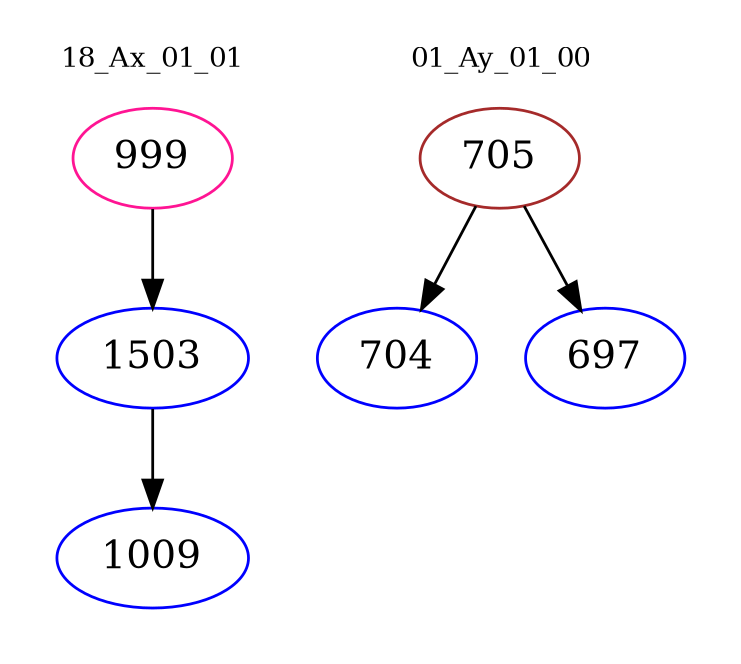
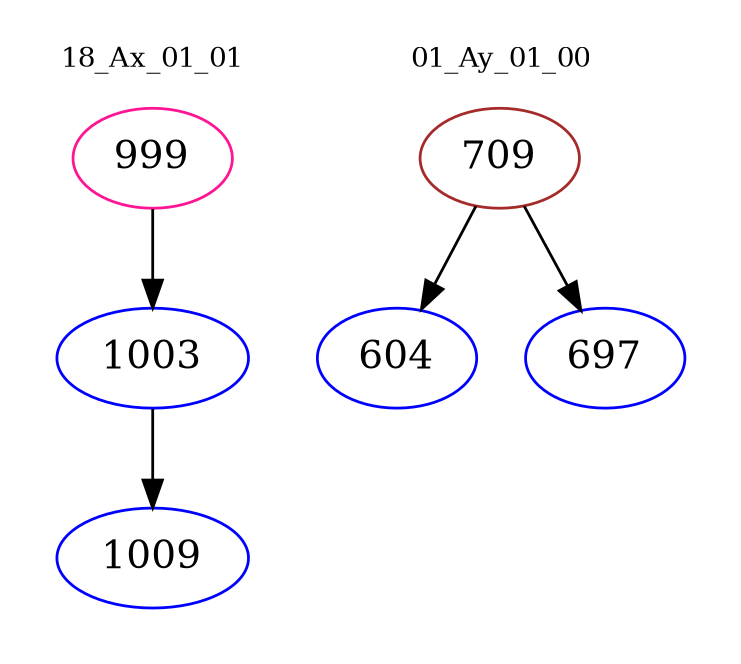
(500, 158) -> (500, 158)
(153, 358) -> (153, 358)
(397, 358) -> (397, 358)
